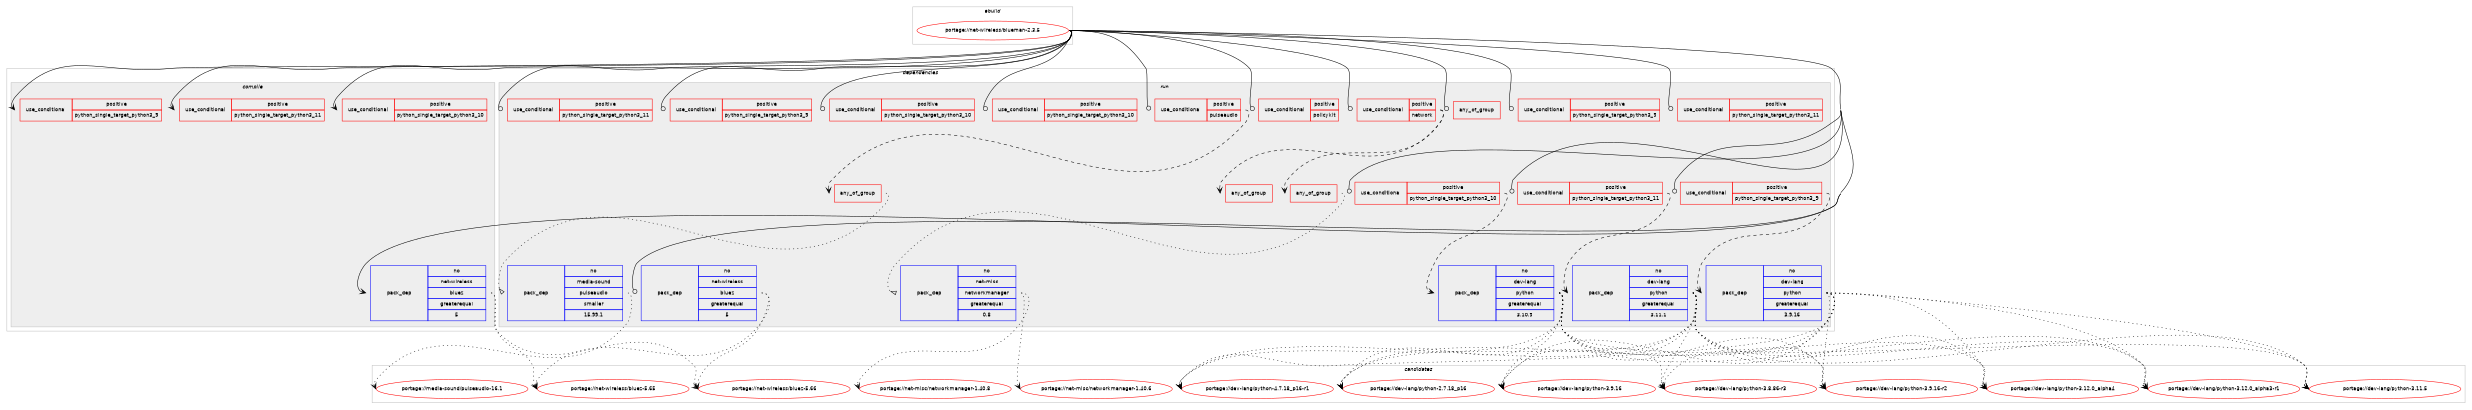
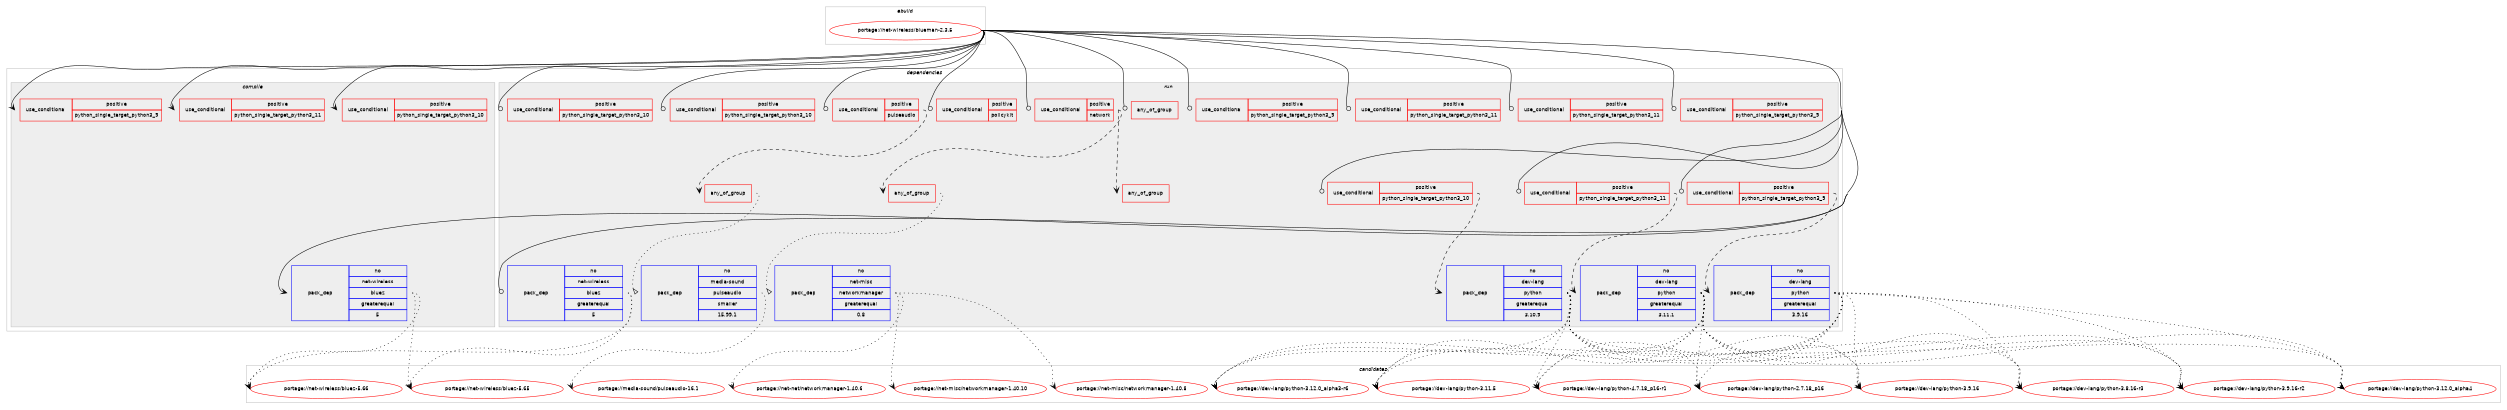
none -> (971, 389)
(1096, 389) -> (810, 389)
(1741, 389) -> (2098, 389)
(2224, 389) -> (1293, 389)
